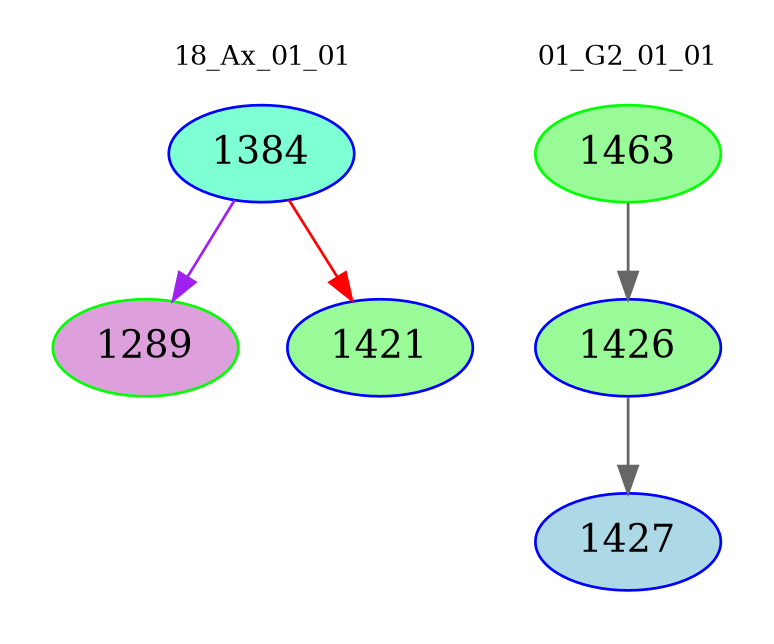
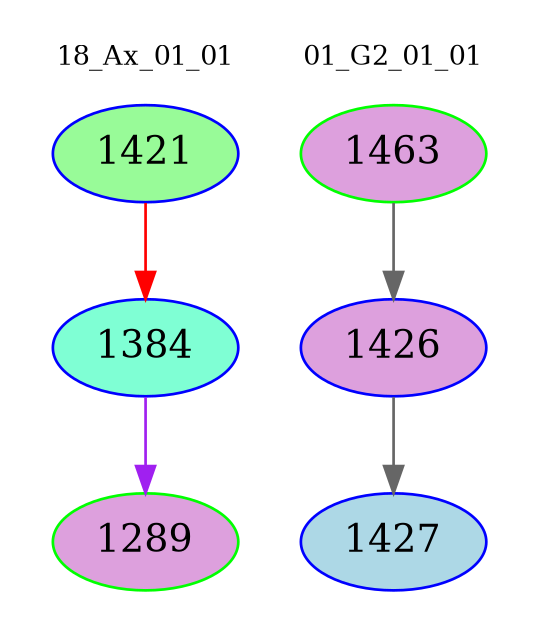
(628, 154) -> (394, 154)
(313, 238) -> (146, 237)
(628, 348) -> (394, 348)
